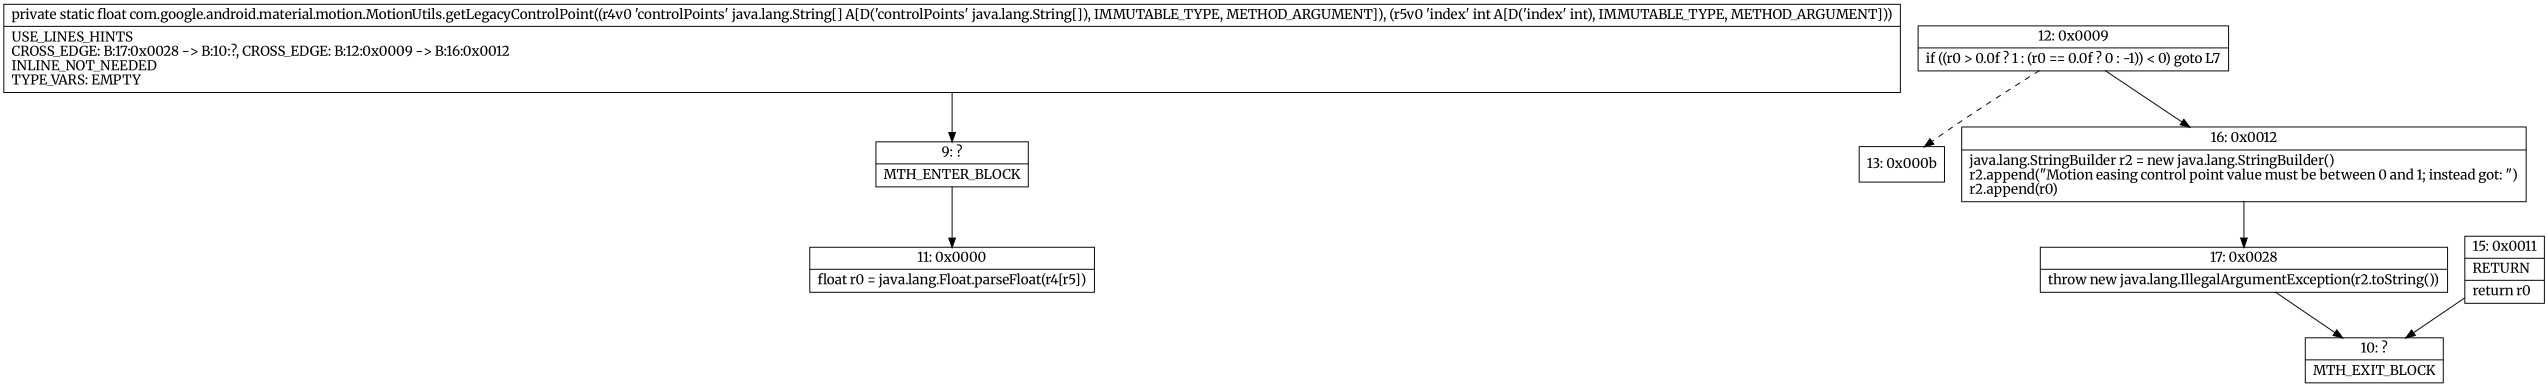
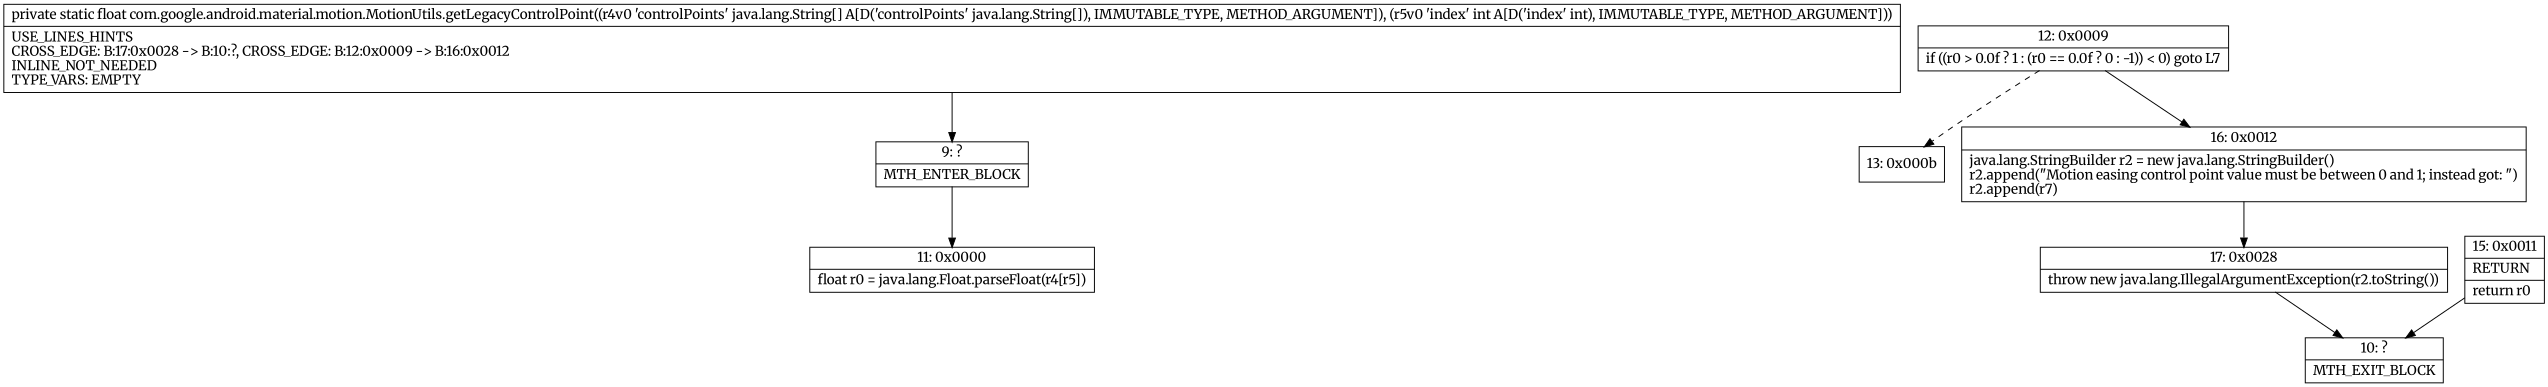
(2014, 190) -> (2014, 190)
